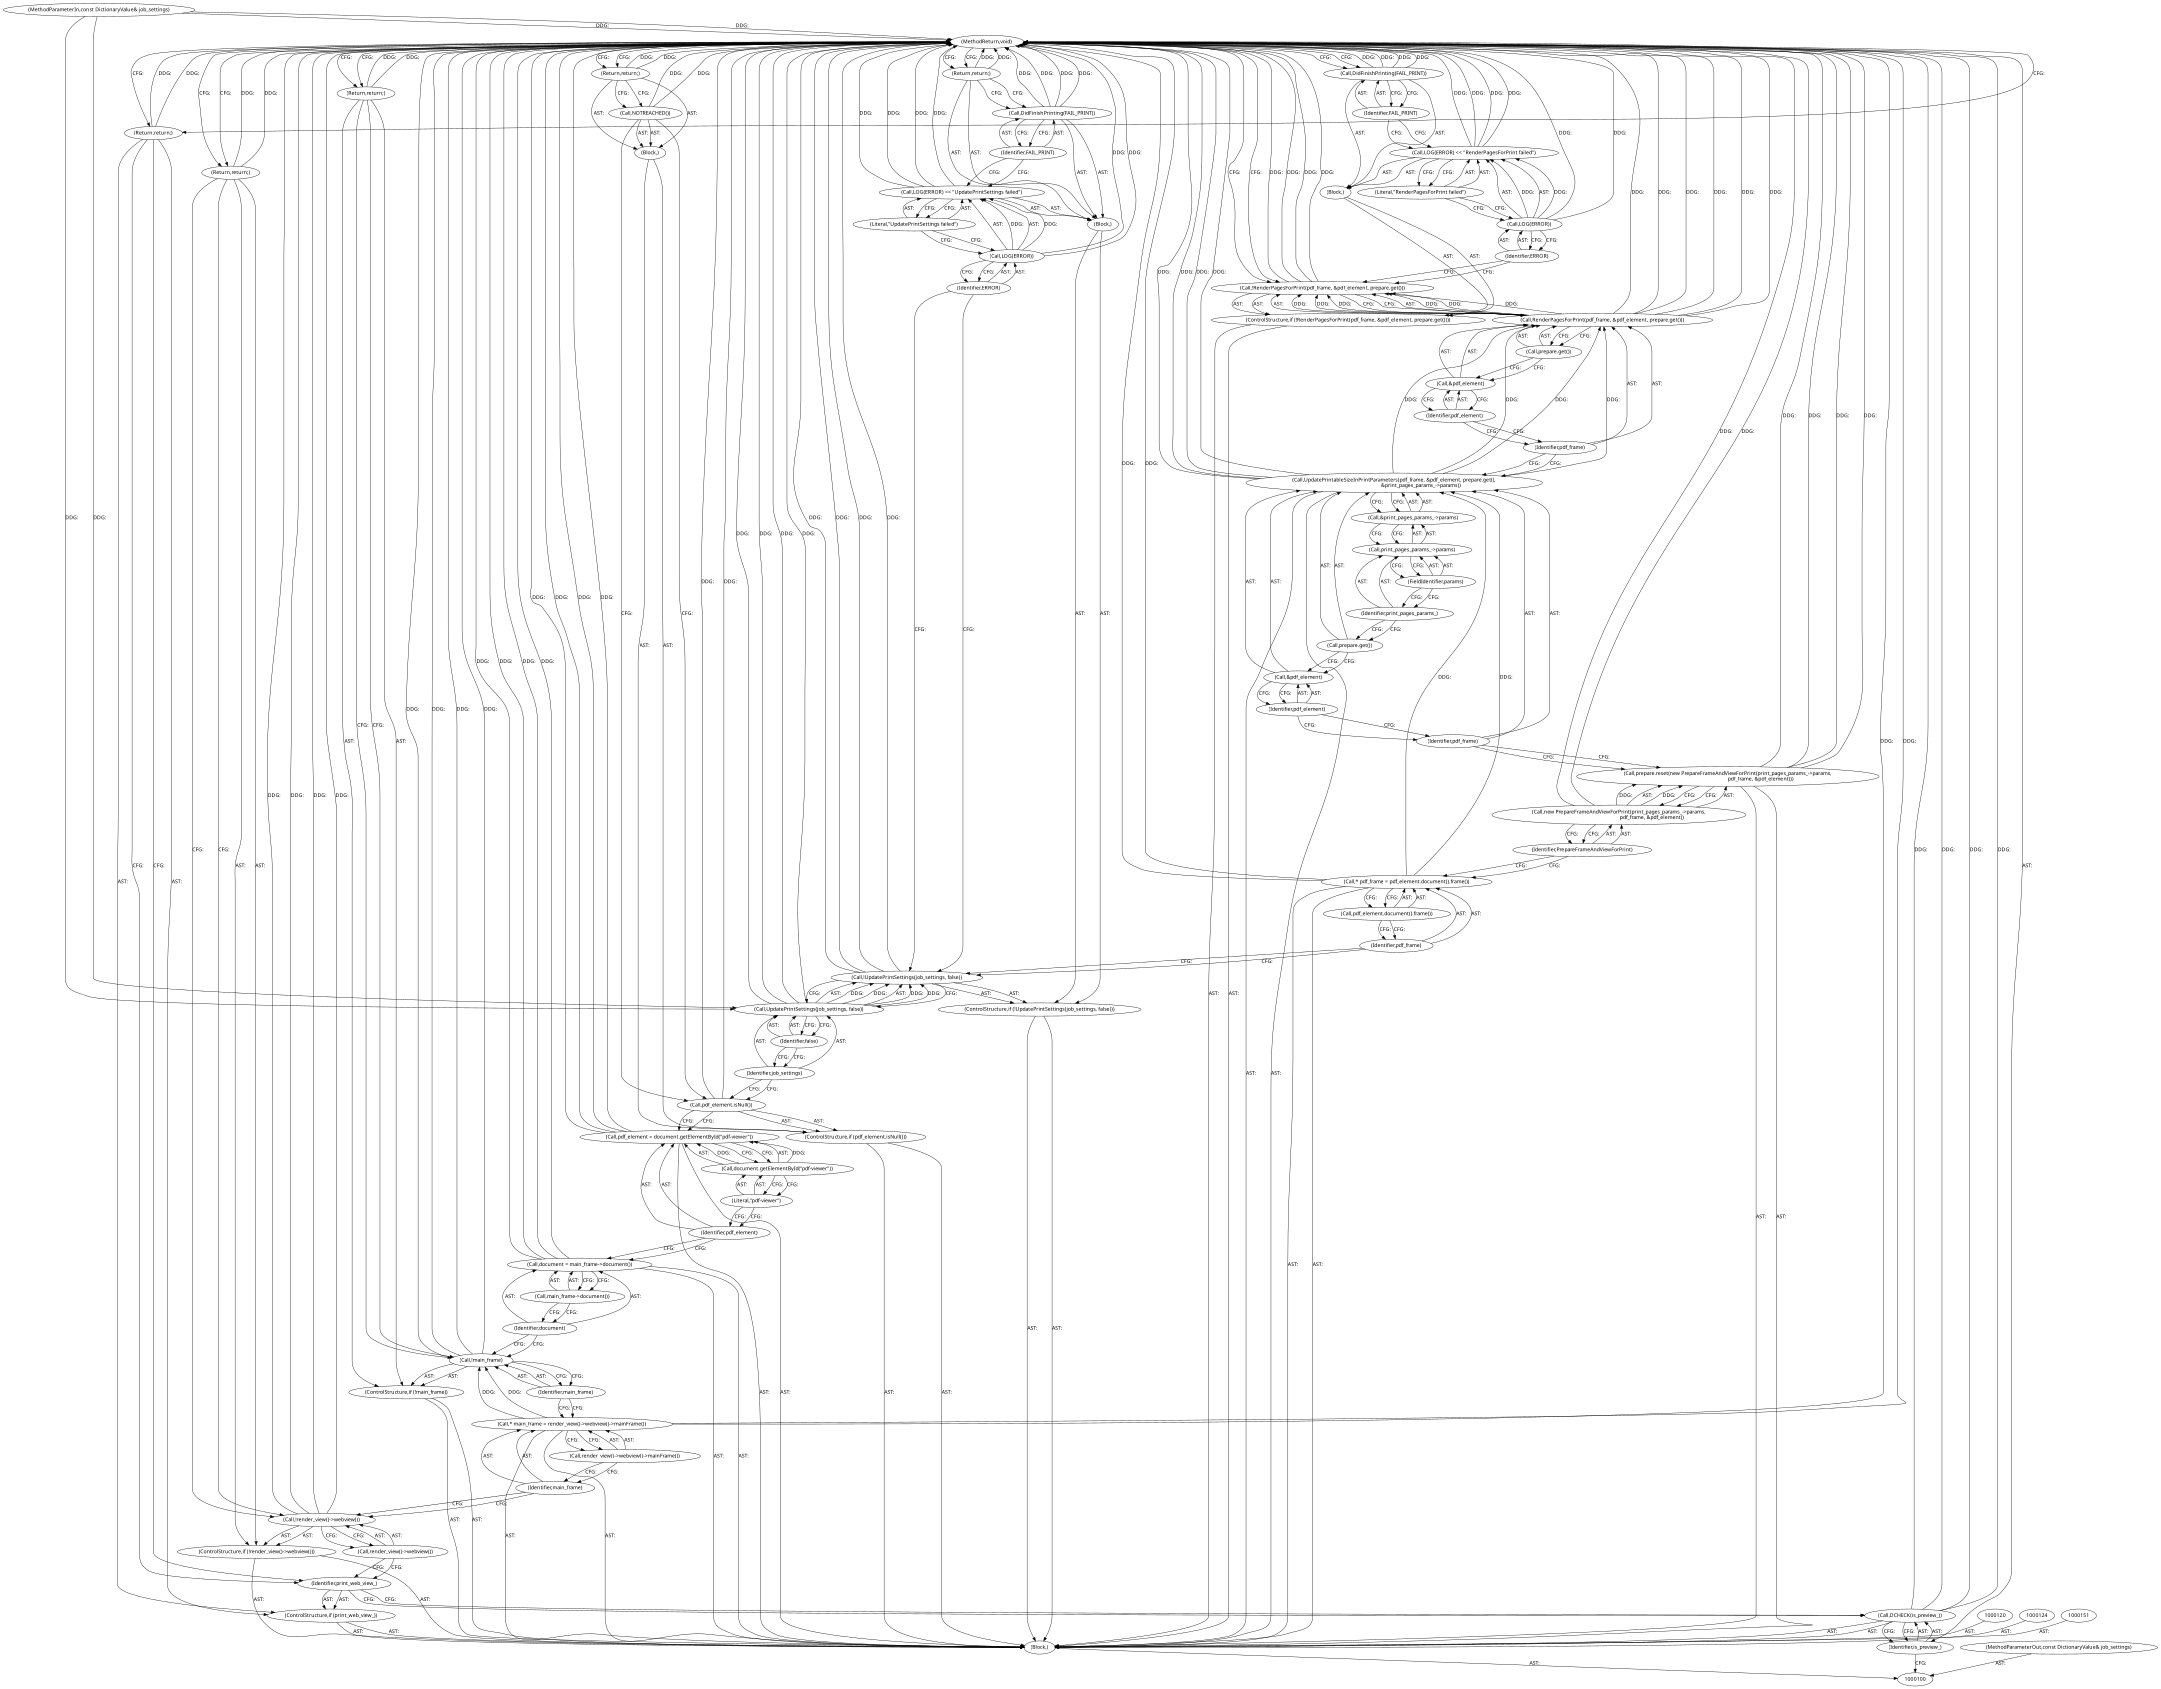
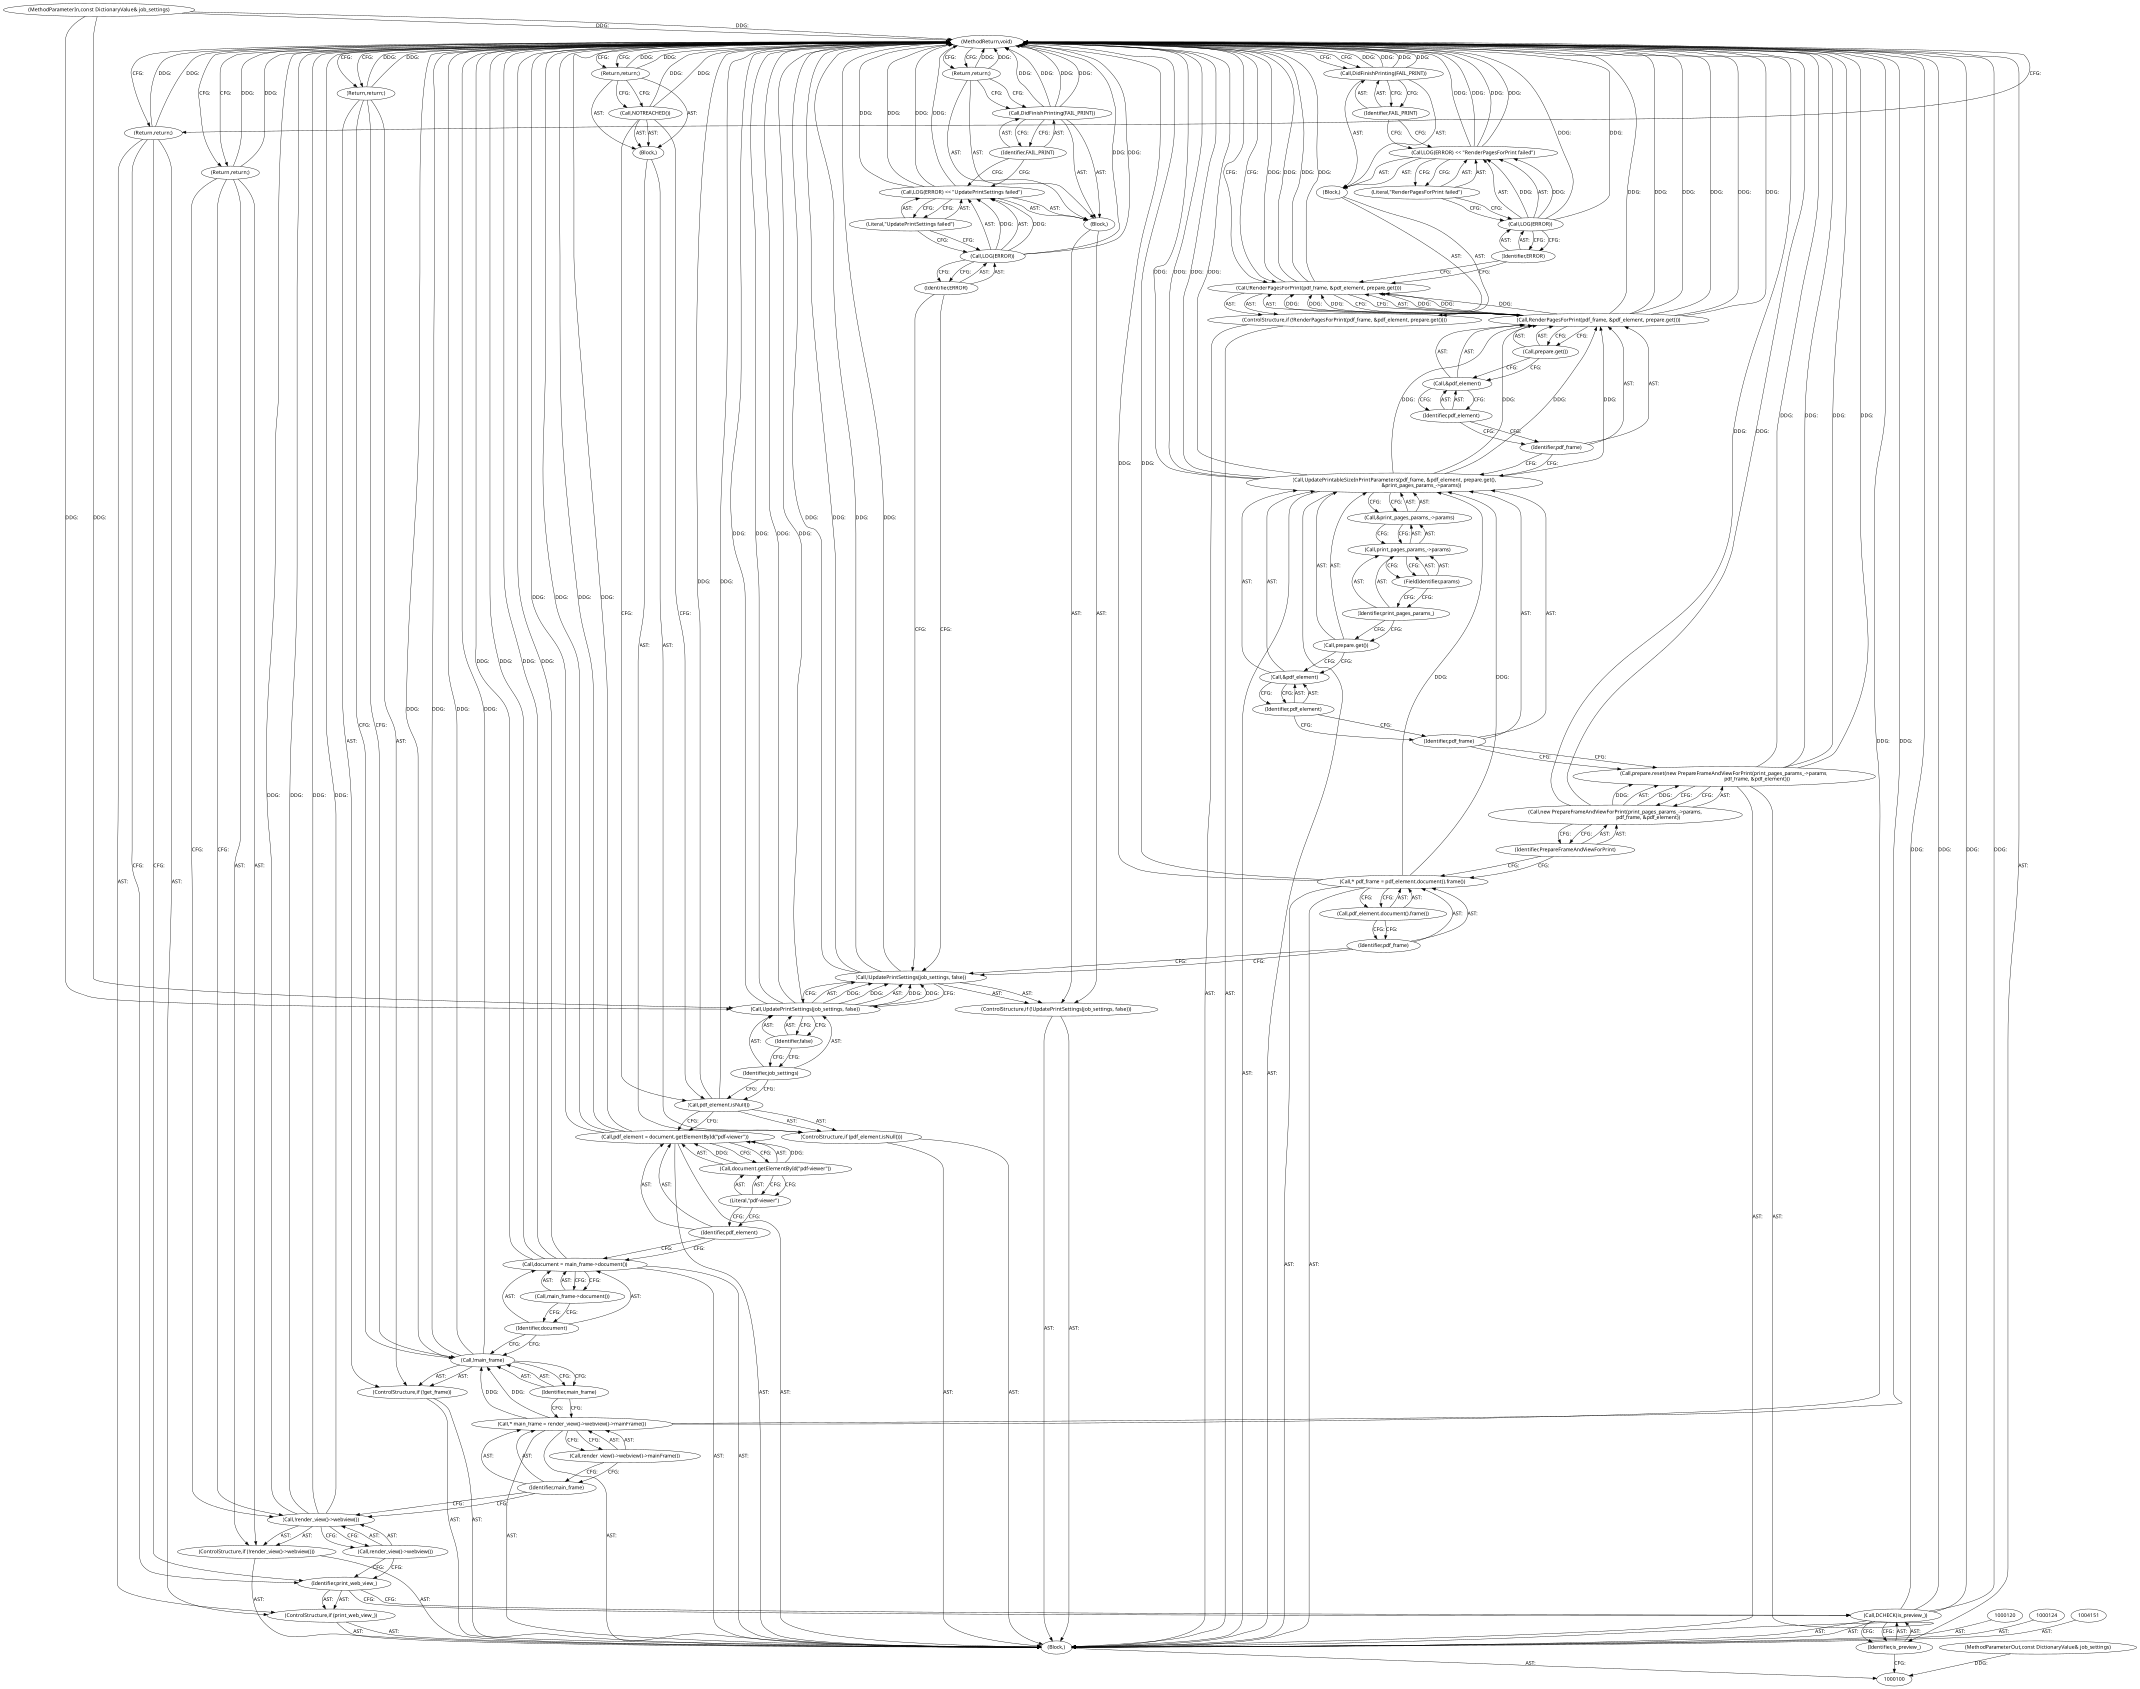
(406, 1392) -> (412, 1392)
(2079, 1616) -> (2089, 1616)
(2001, 1663) -> (1982, 1663)
